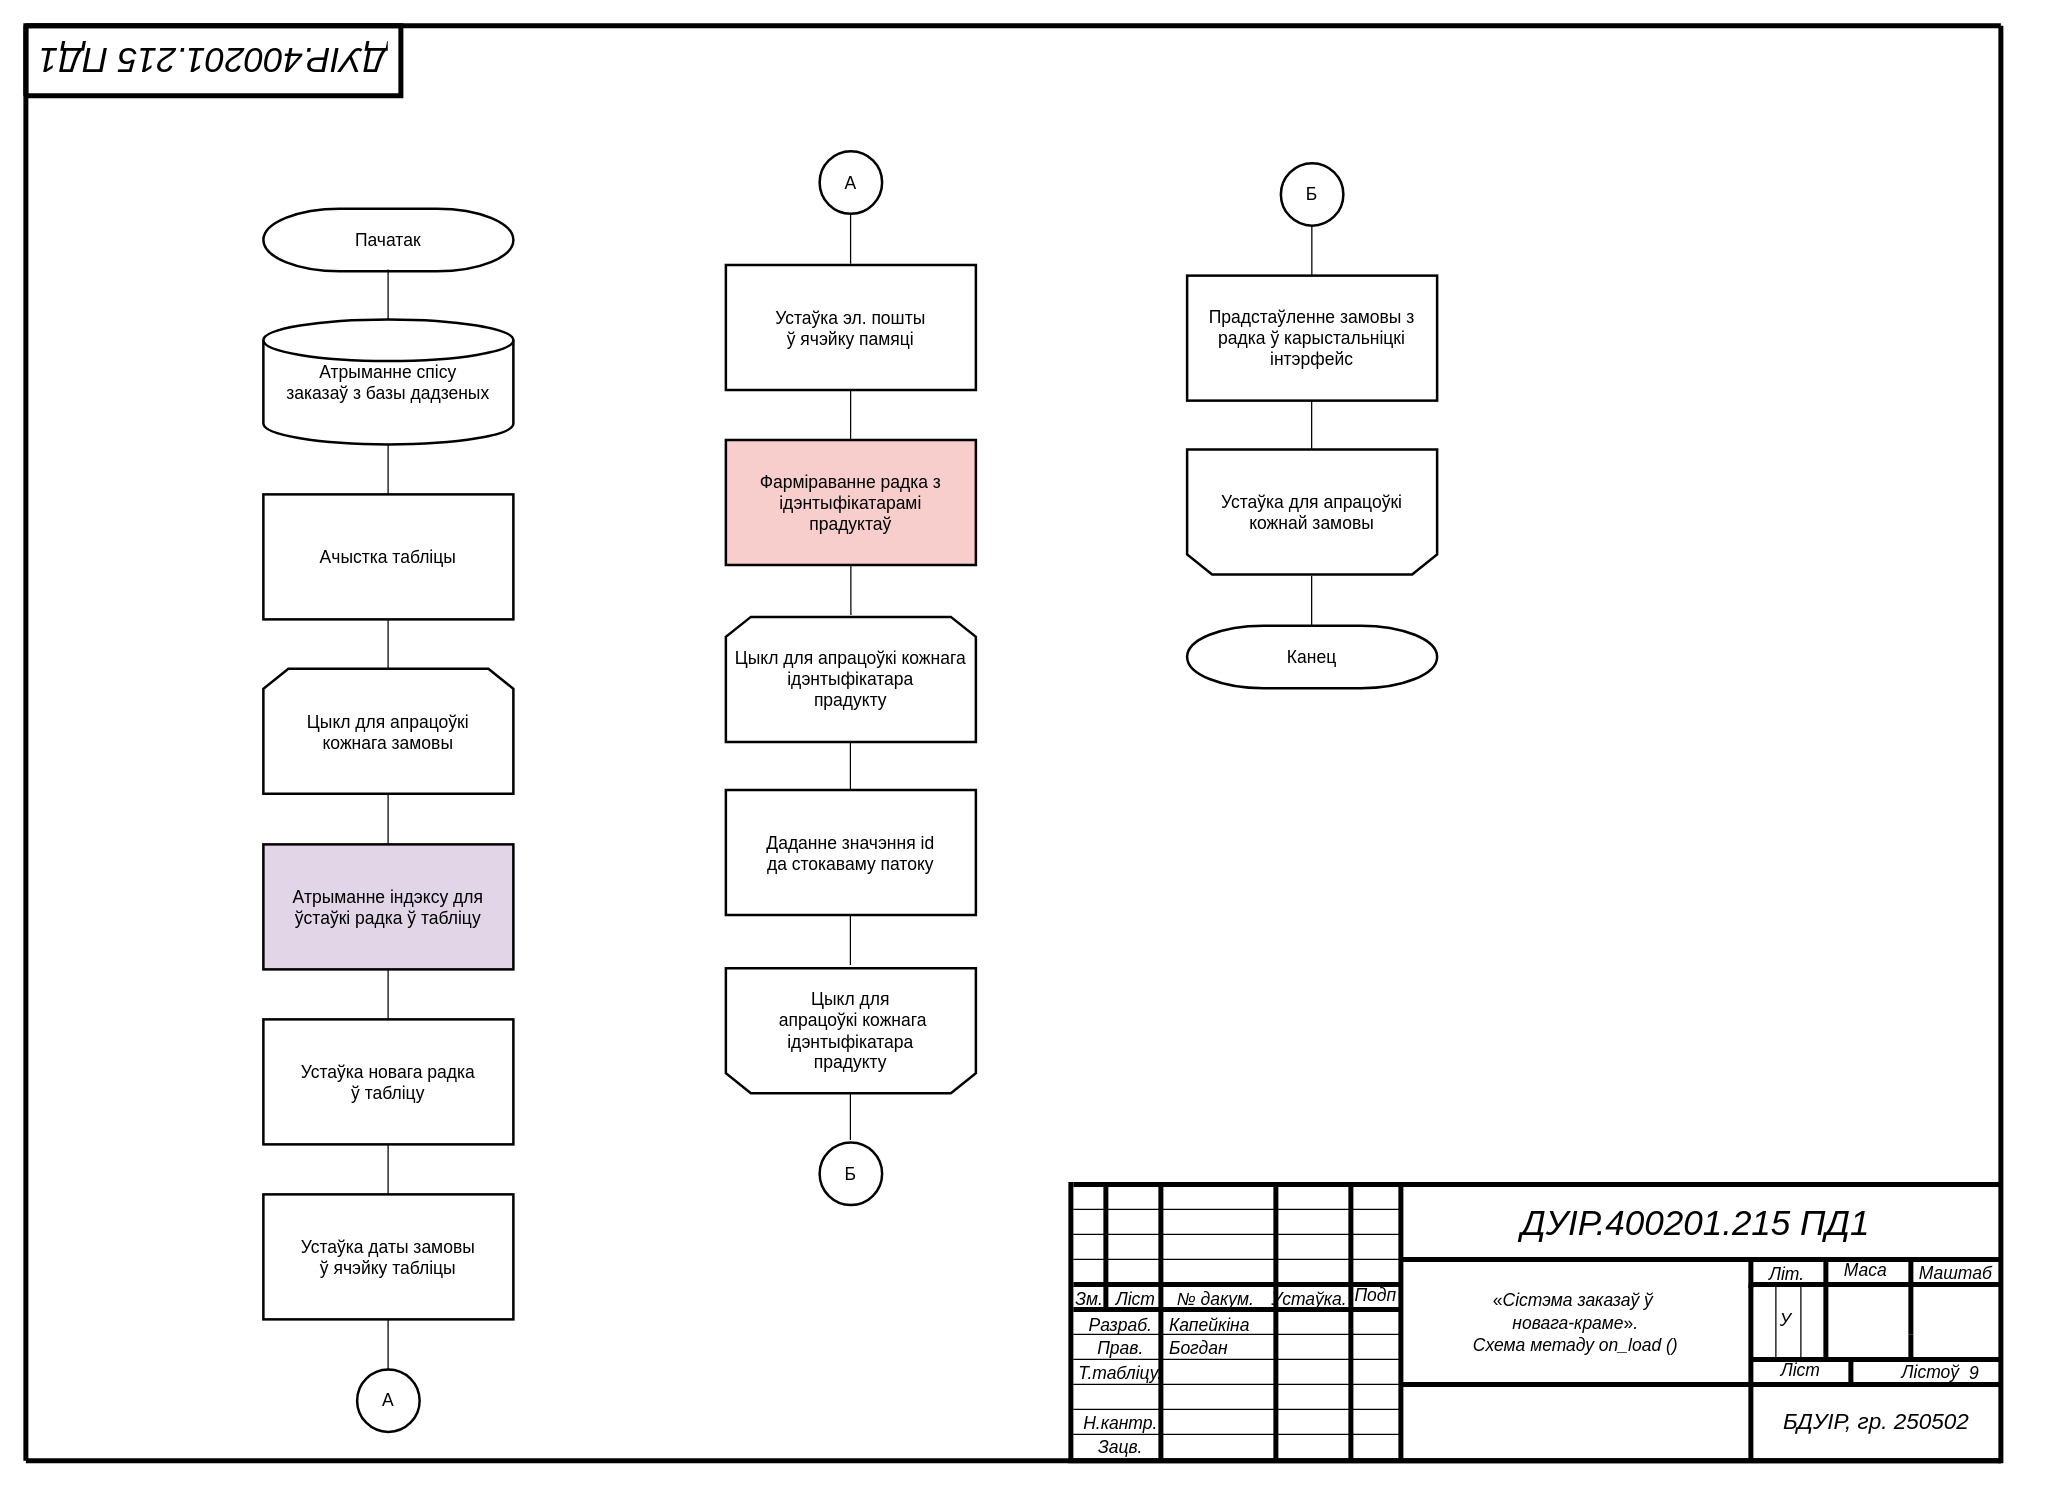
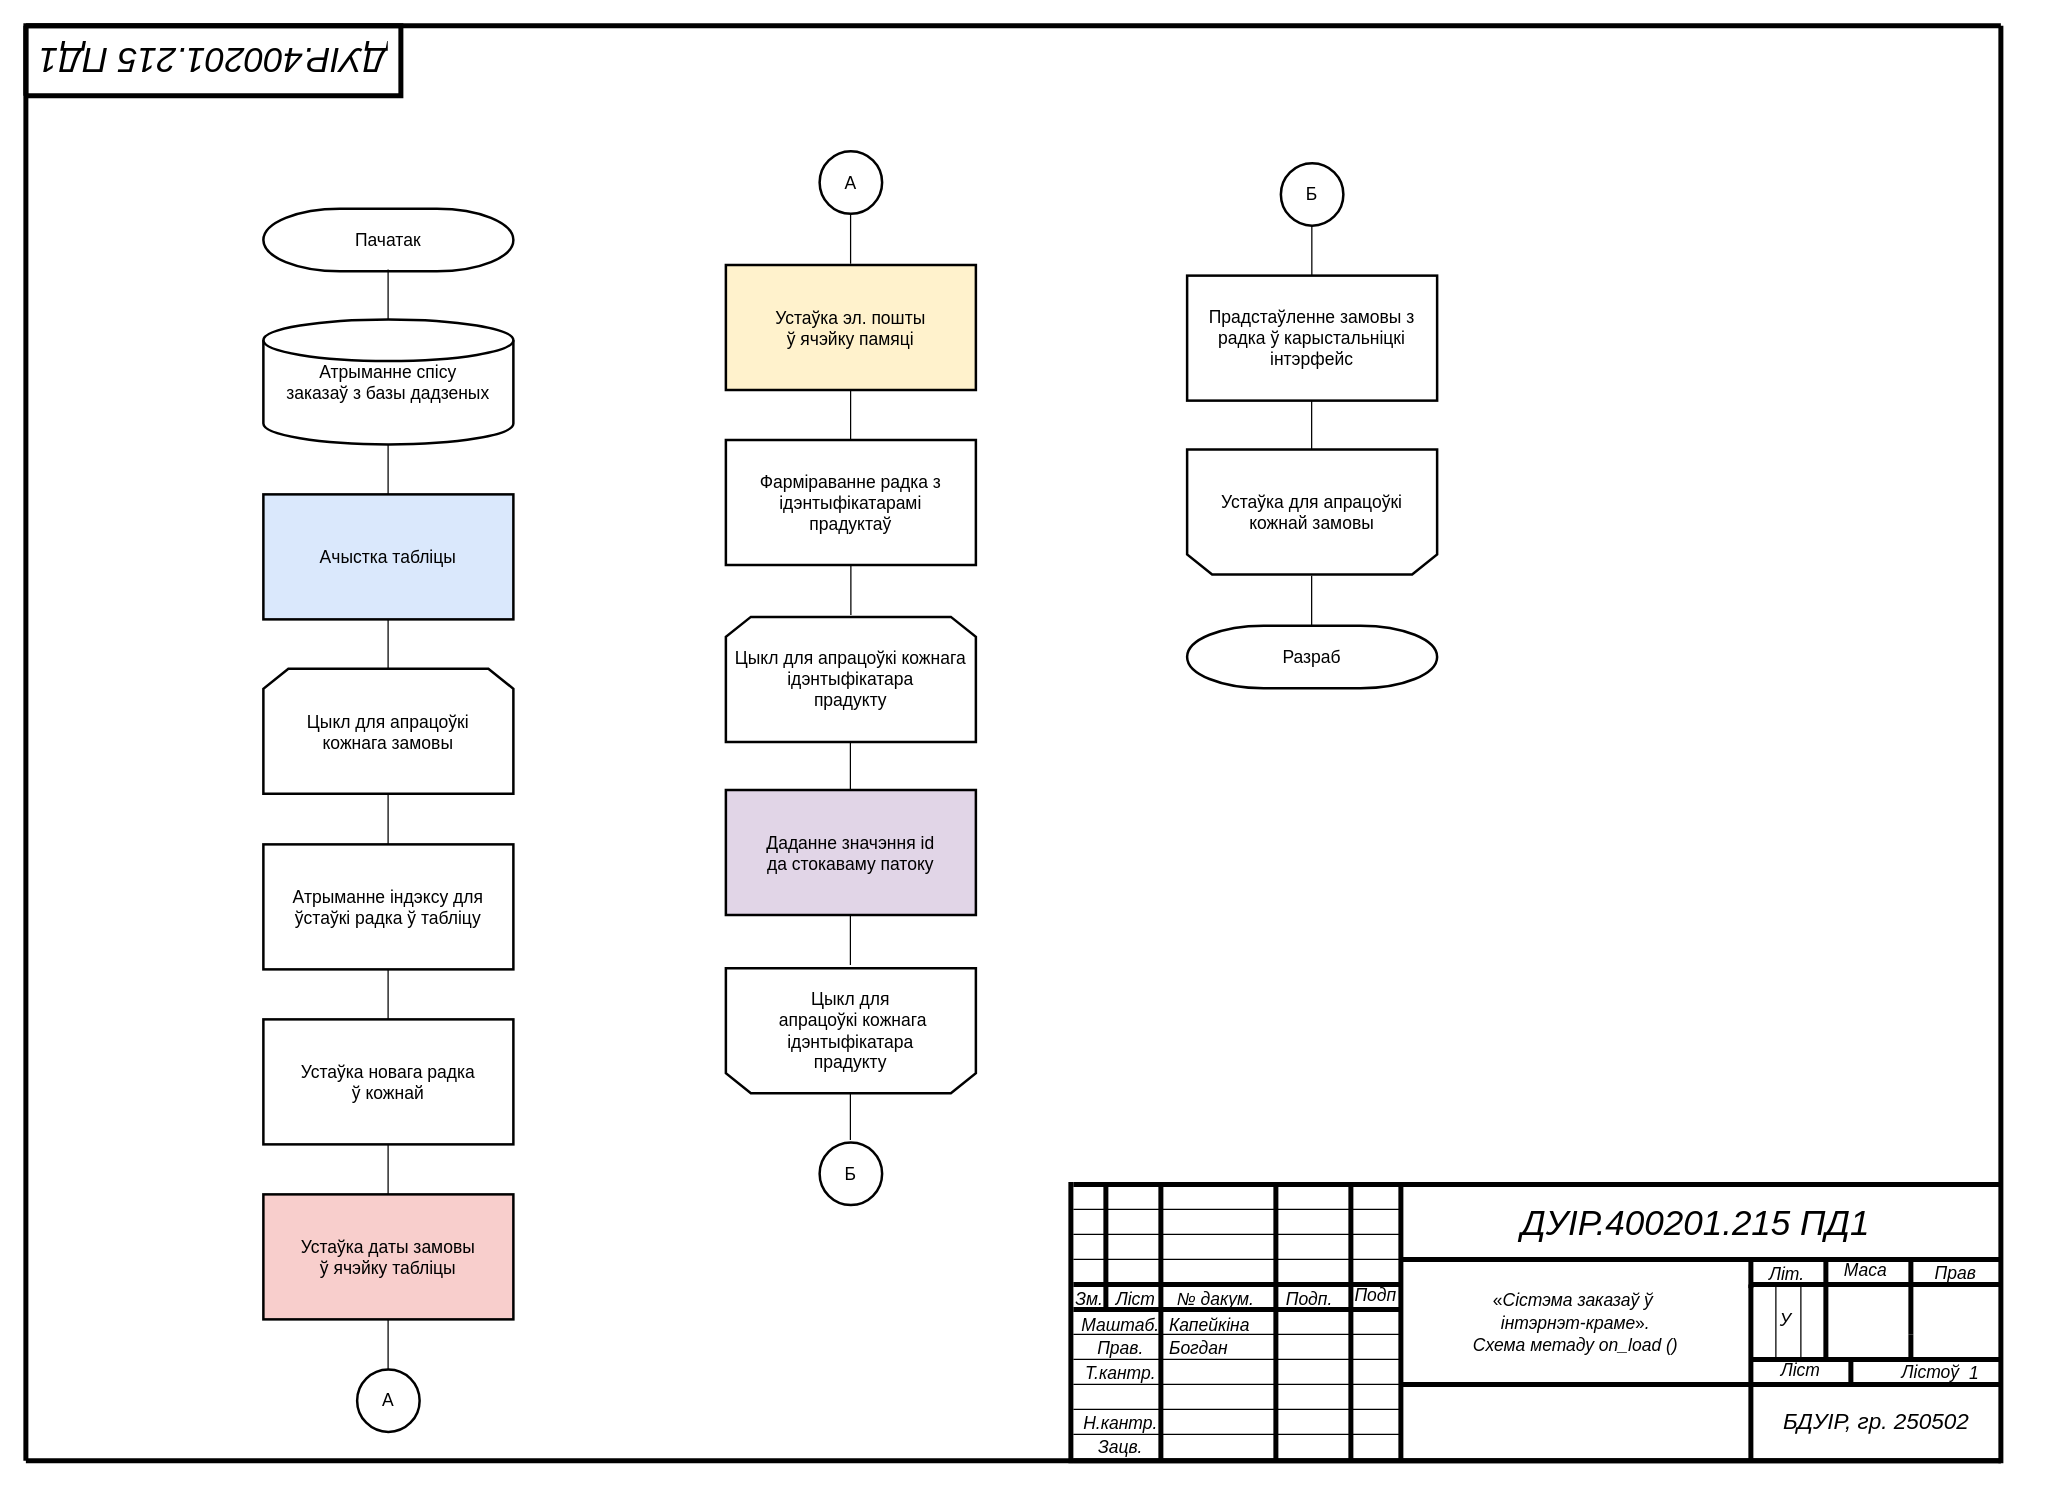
(851, 328) -> (851, 328)
(851, 503) -> (851, 503)
(388, 557) -> (388, 557)
(1312, 657) -> (1312, 657)
(851, 853) -> (851, 853)
(388, 907) -> (388, 907)
(388, 1082) -> (388, 1082)
(388, 1257) -> (388, 1257)
(1956, 1273) -> (1956, 1273)
(1309, 1299) -> (1309, 1299)
(1576, 1323) -> (1576, 1323)
(1121, 1326) -> (1121, 1326)
(1121, 1373) -> (1121, 1373)
(1974, 1373) -> (1974, 1373)
